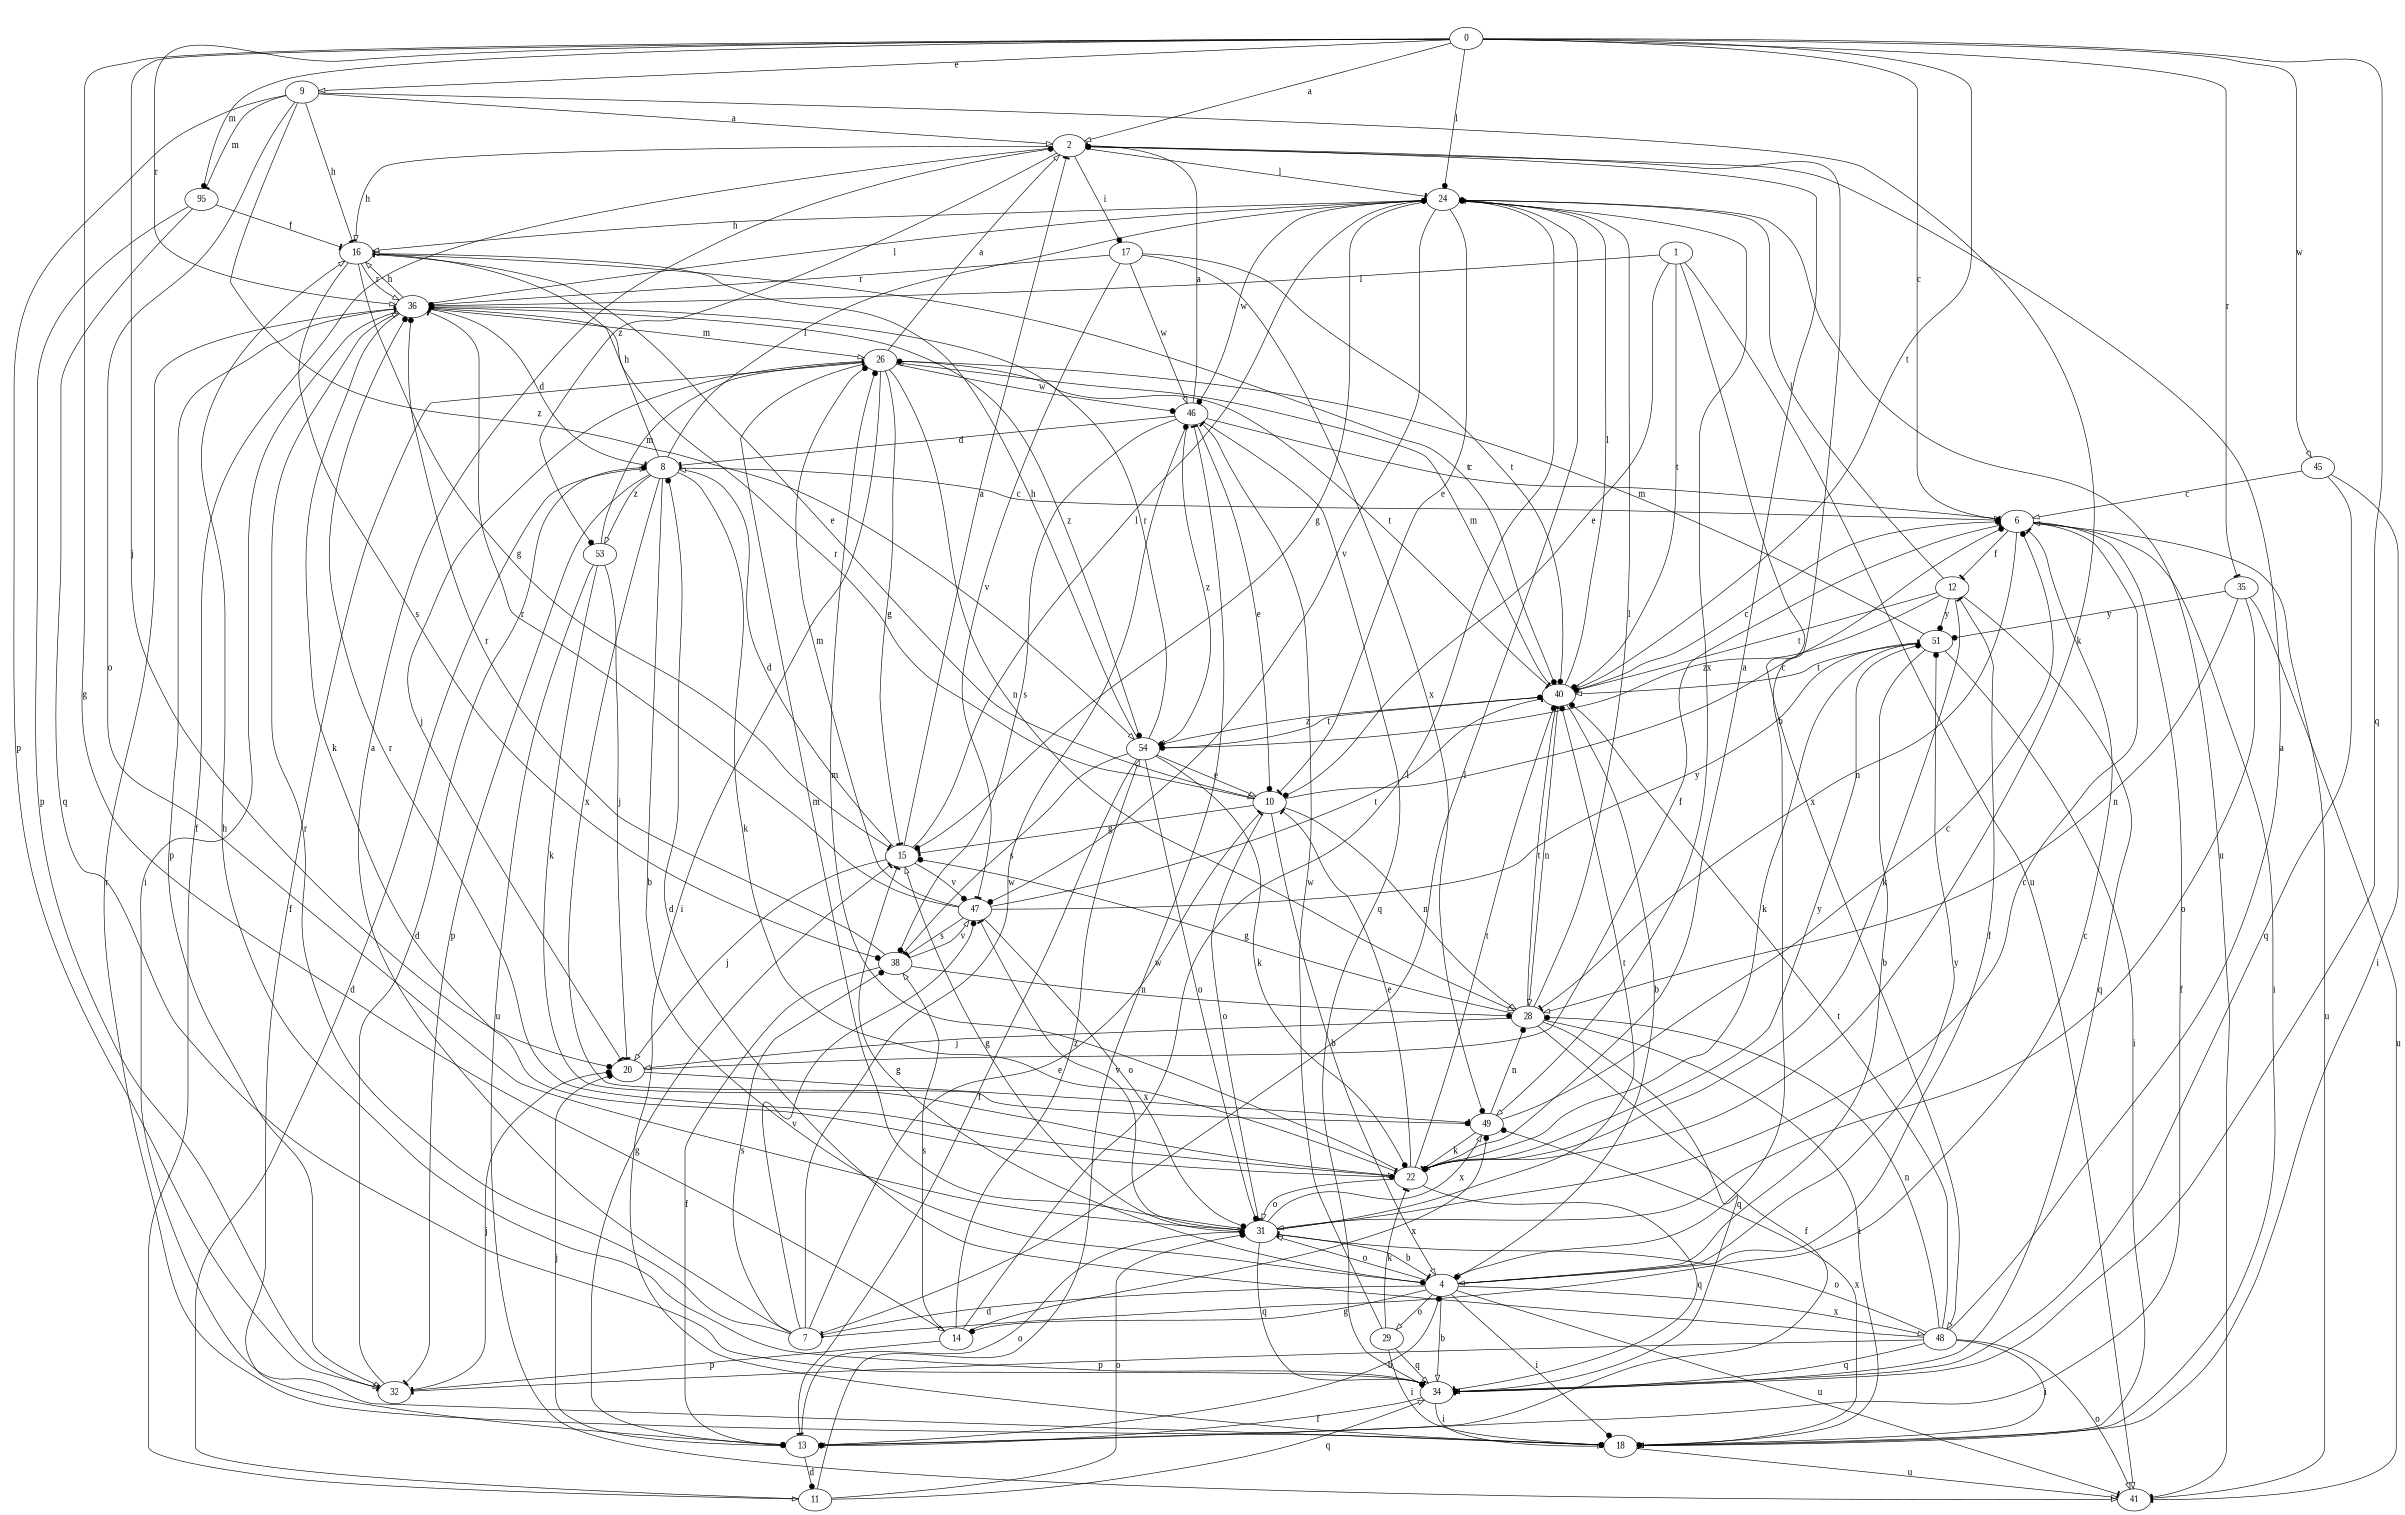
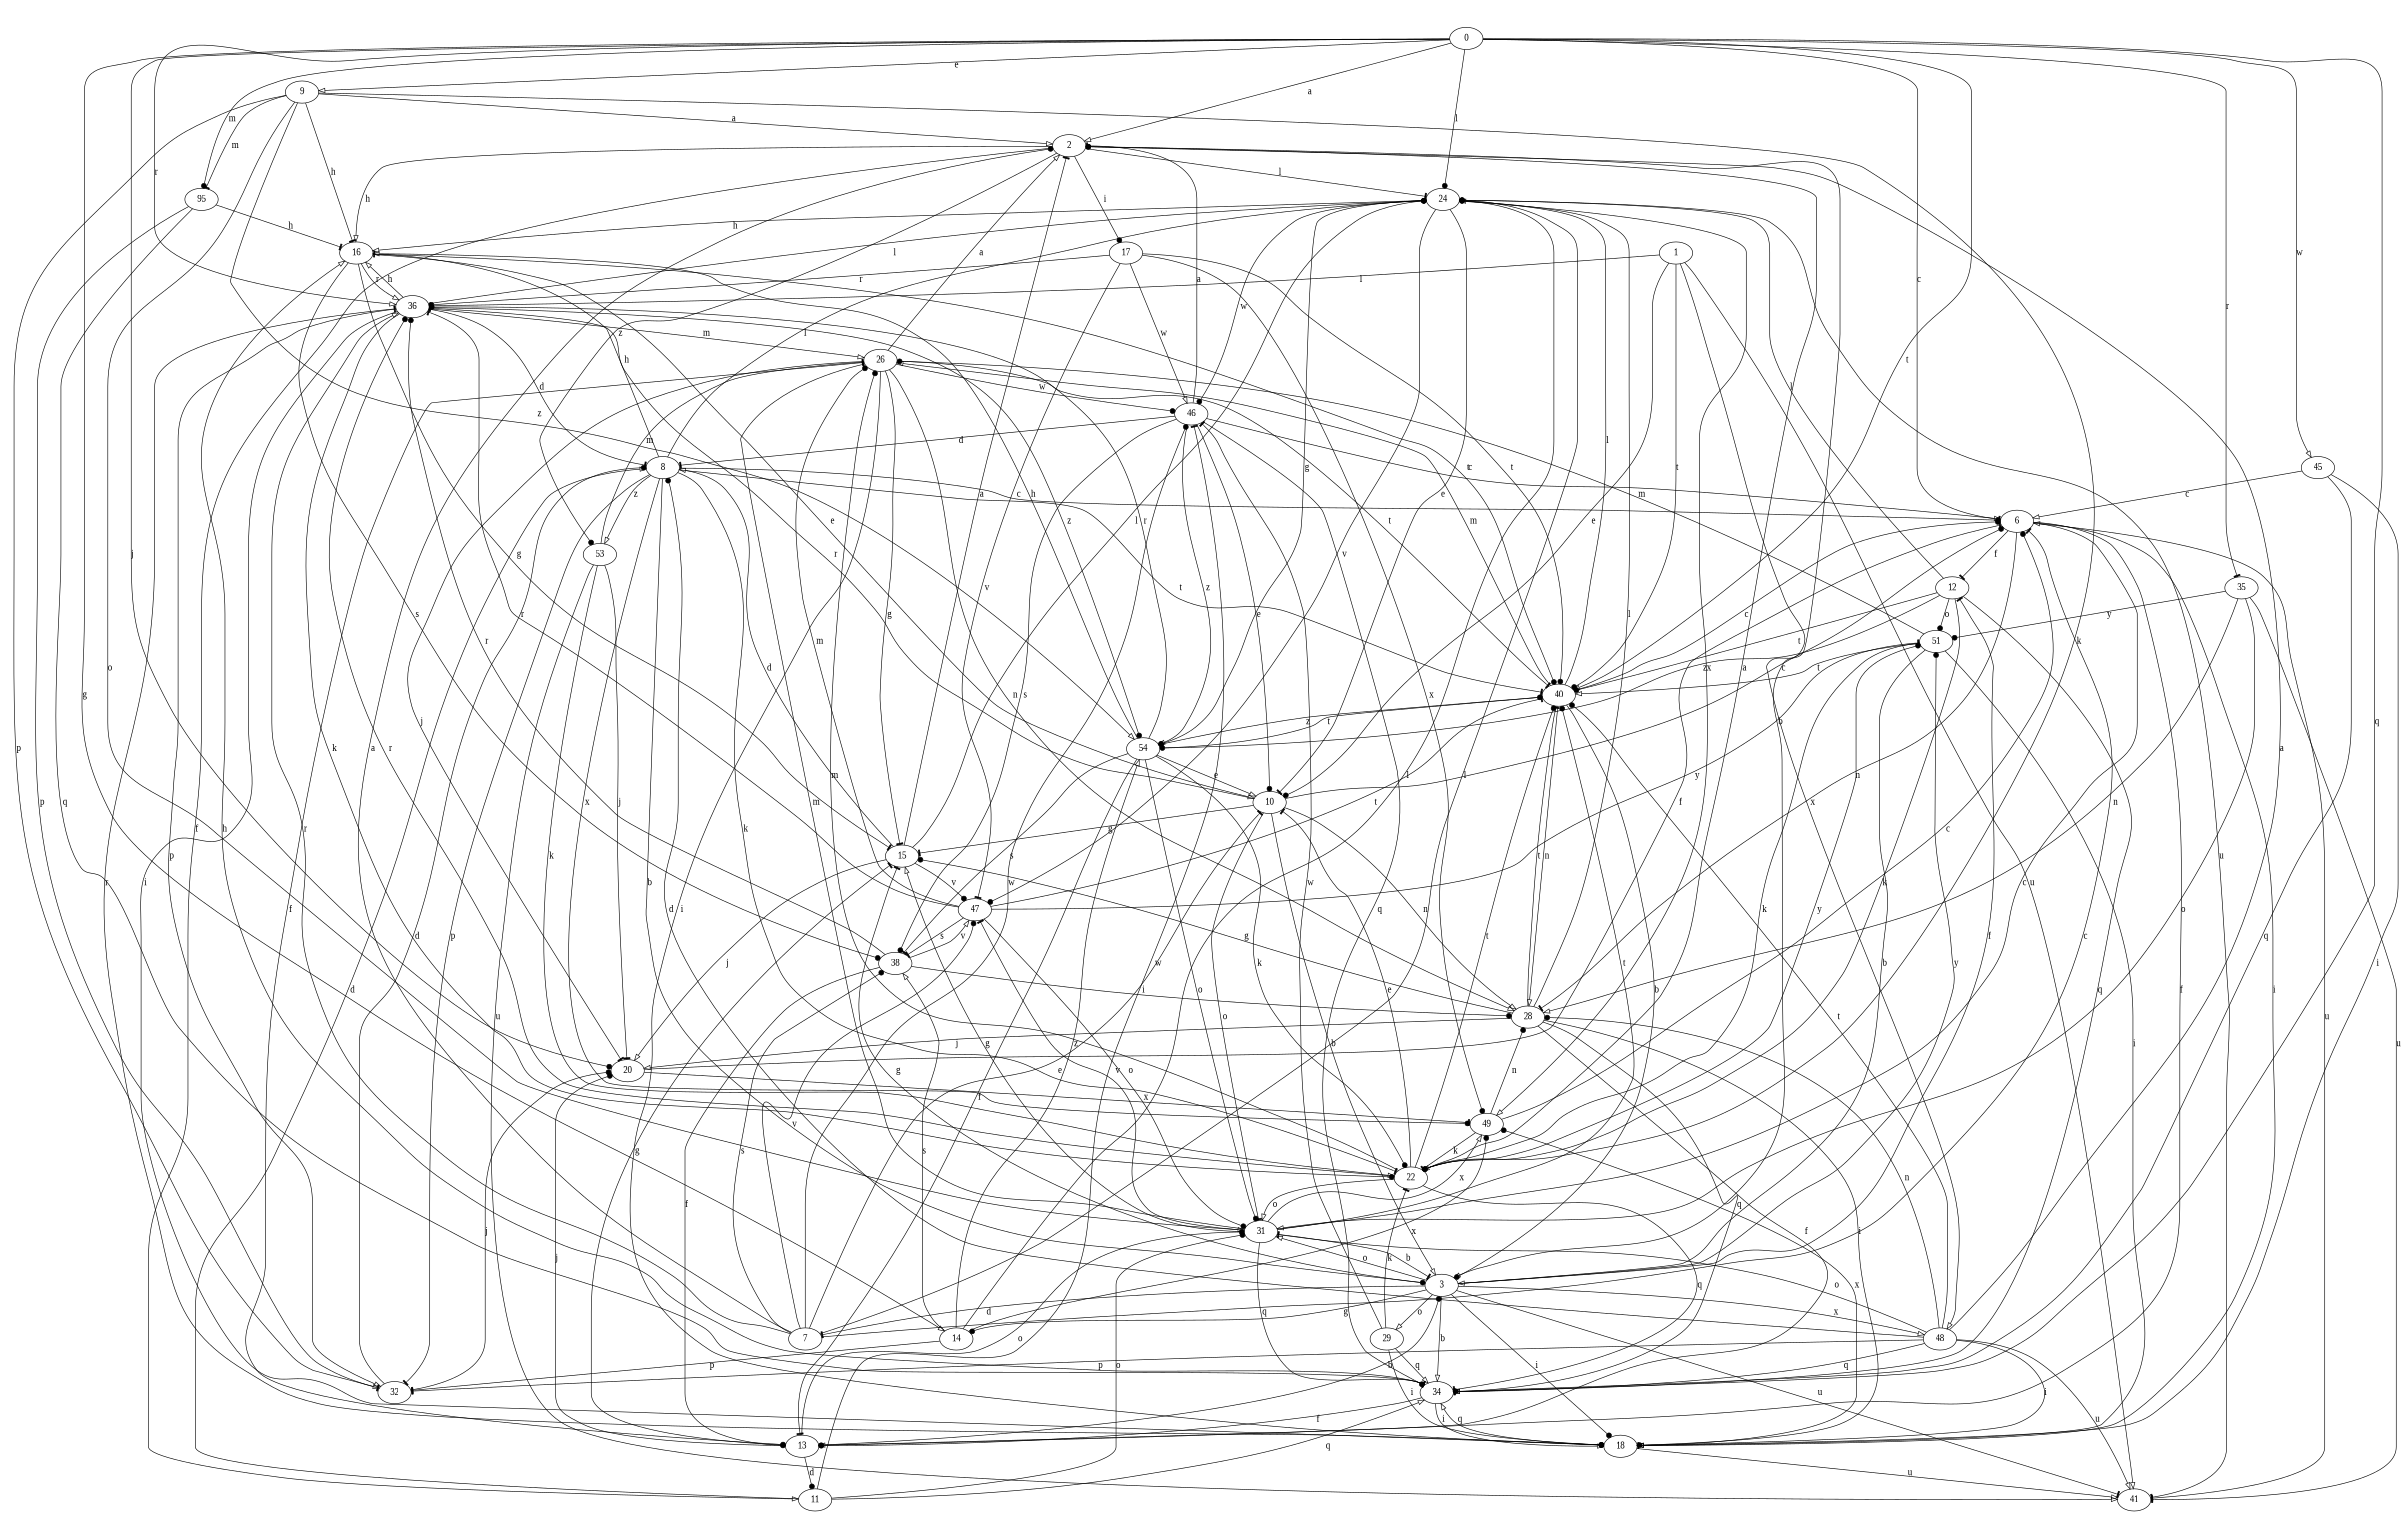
(291, 226) -> (291, 226)
none -> (1121, 543)
(1265, 571) -> (1304, 450)
(1947, 615) -> (1947, 615)
(1143, 990) -> (1143, 990)
(1442, 1285) -> (1442, 1285)
(2097, 1419) -> (2097, 1419)
none -> (1520, 1439)
